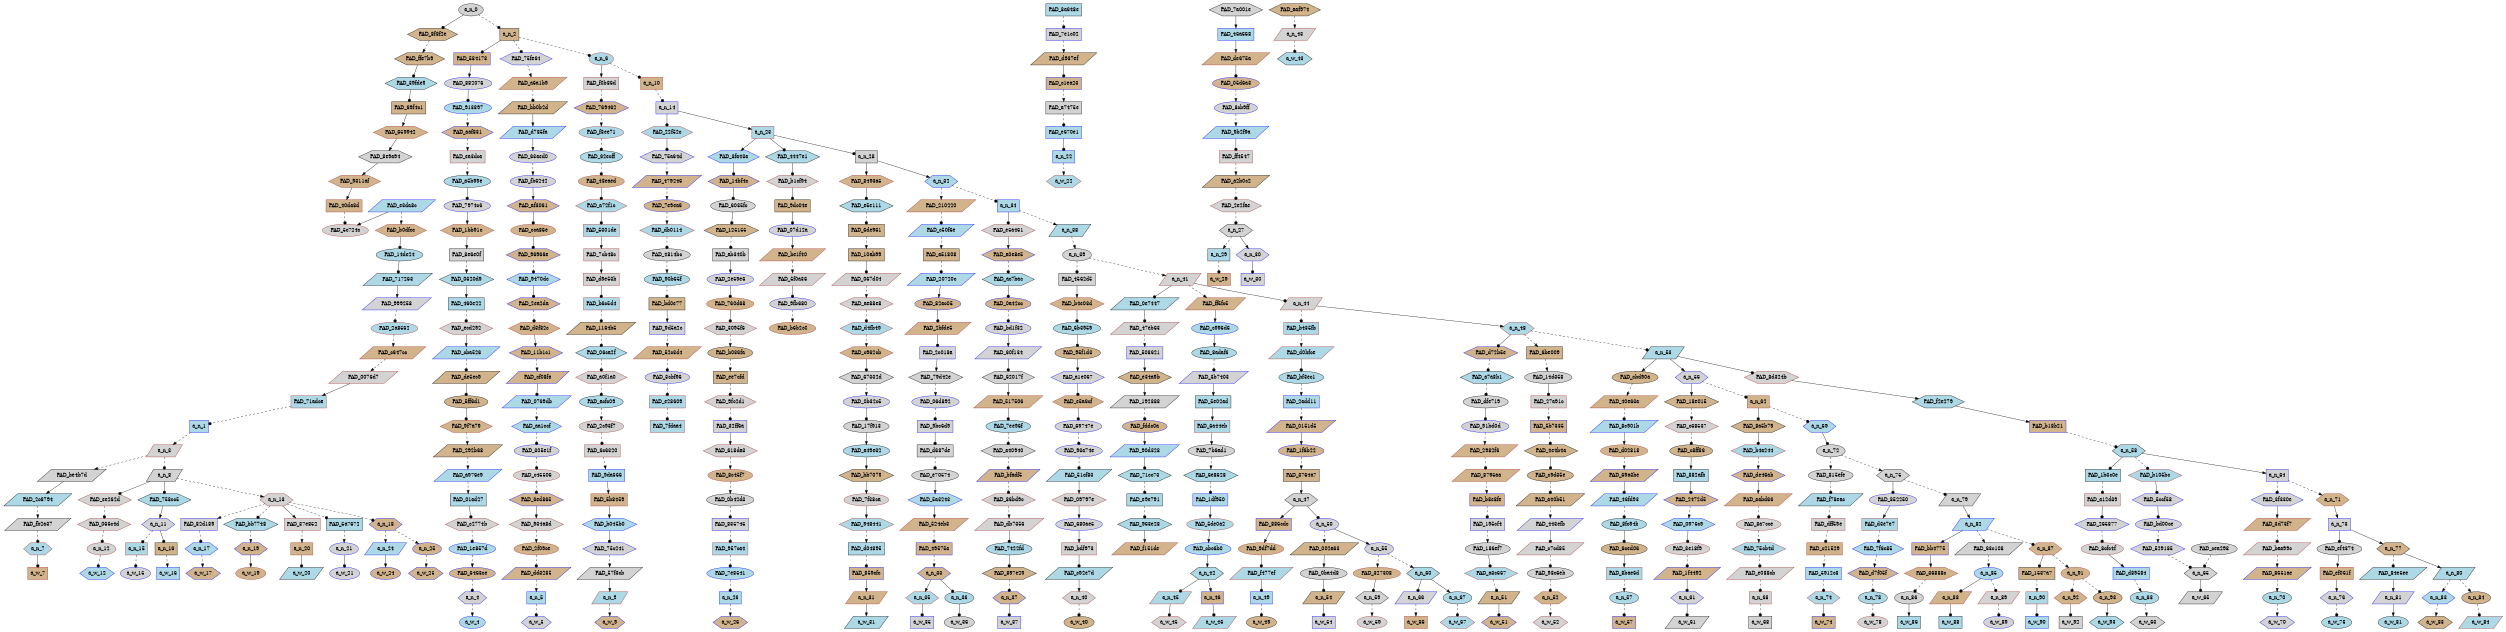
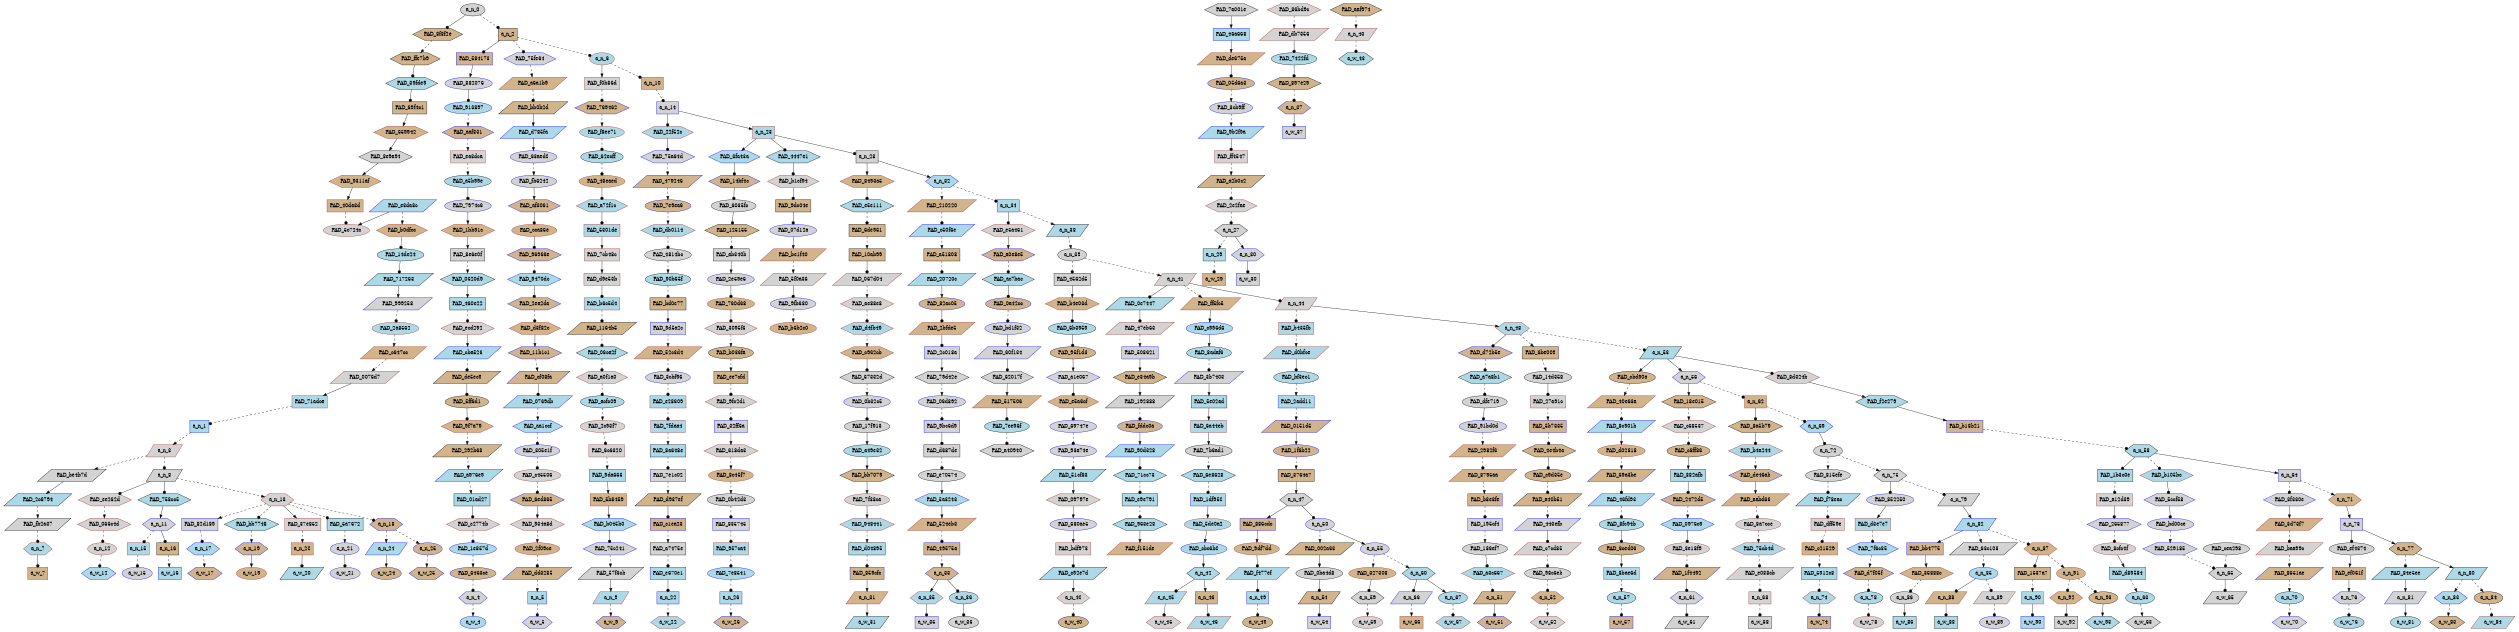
none -> (668, 437)
(1008, 475) -> none
(105, 511) -> (105, 510)
